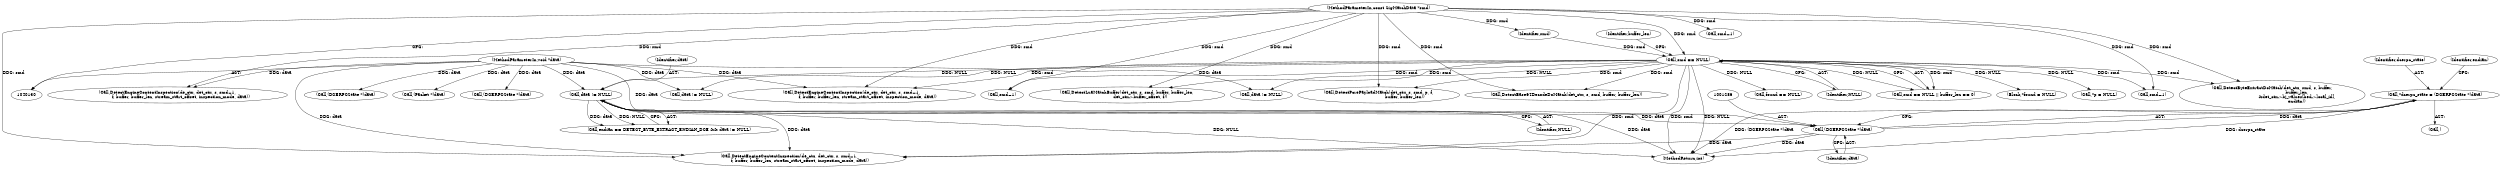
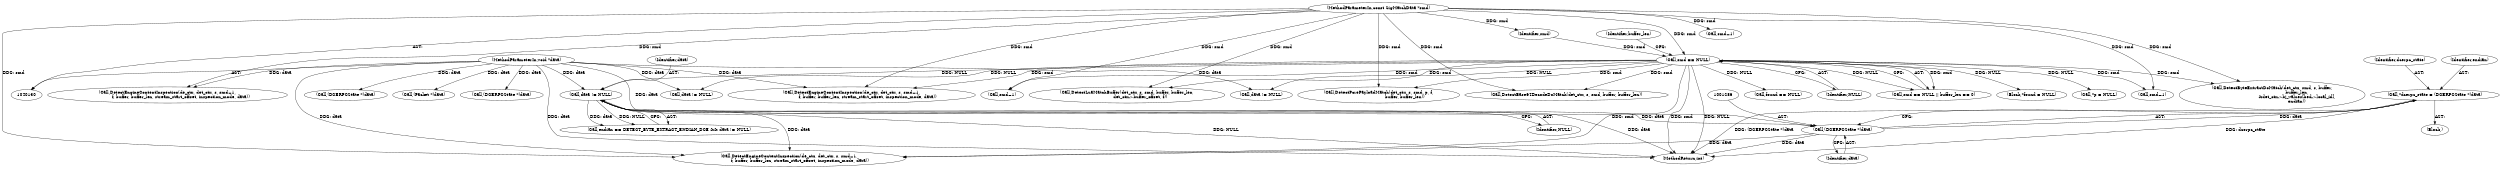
(418, 47) -> (418, 47)
(2465, 73) -> (2465, 73)
(2435, 130) -> (2435, 130)
none -> (1065, 150)
